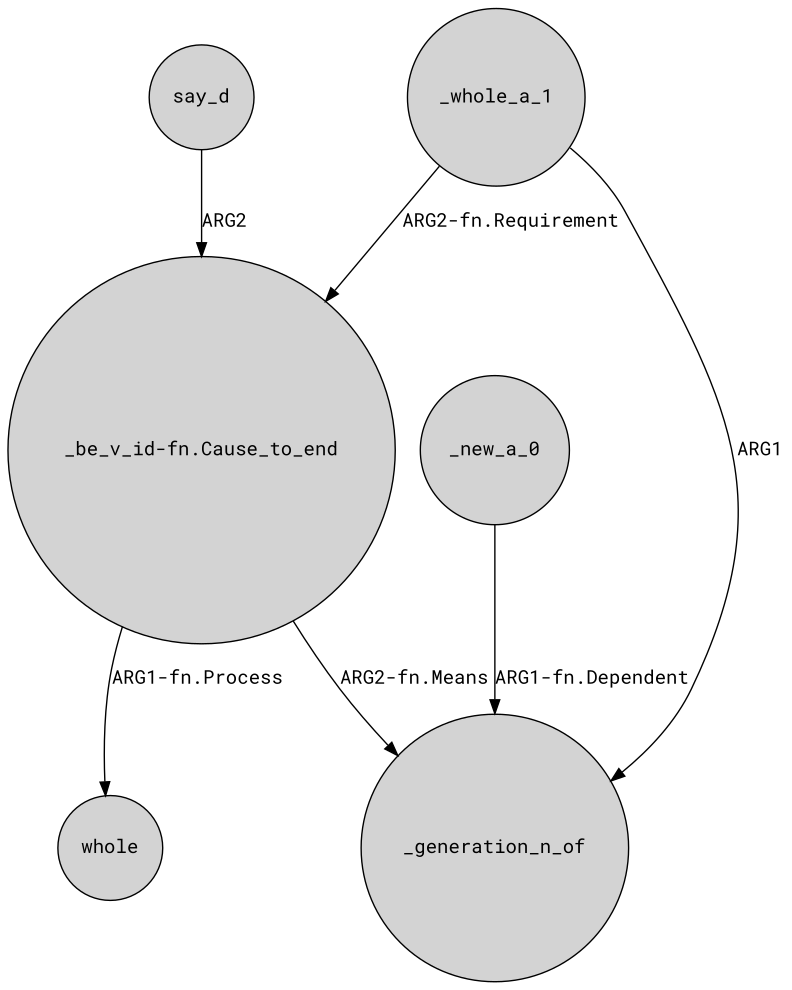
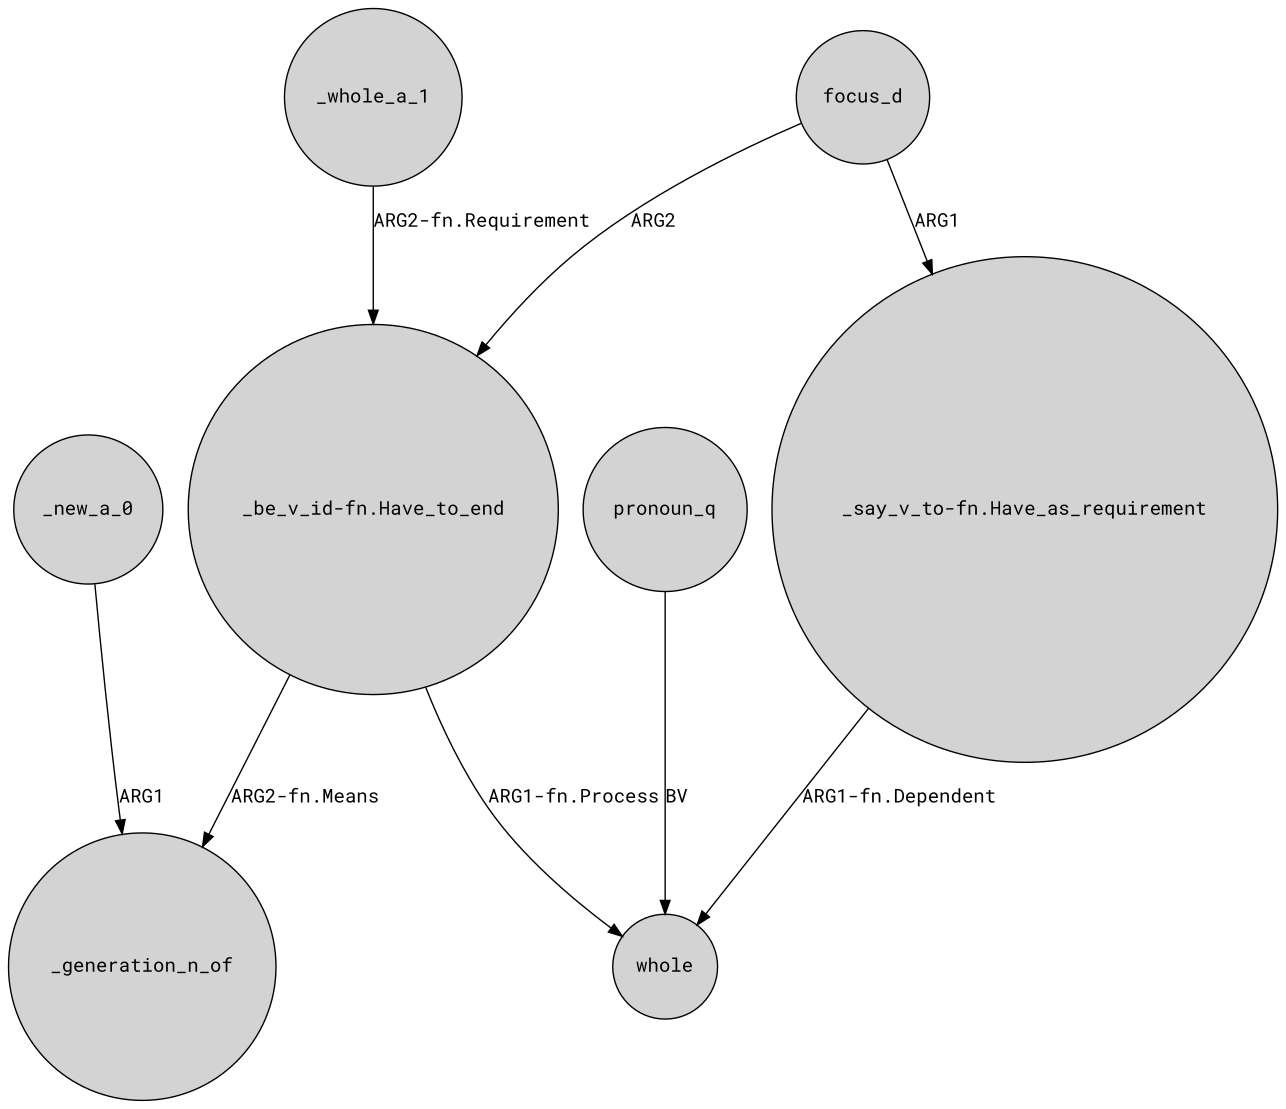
(202, 97) -> (863, 97)
(202, 450) -> (373, 510)
(732, 455) -> none
none -> (665, 510)
none -> (1025, 510)
(592, 679) -> (142, 797)
